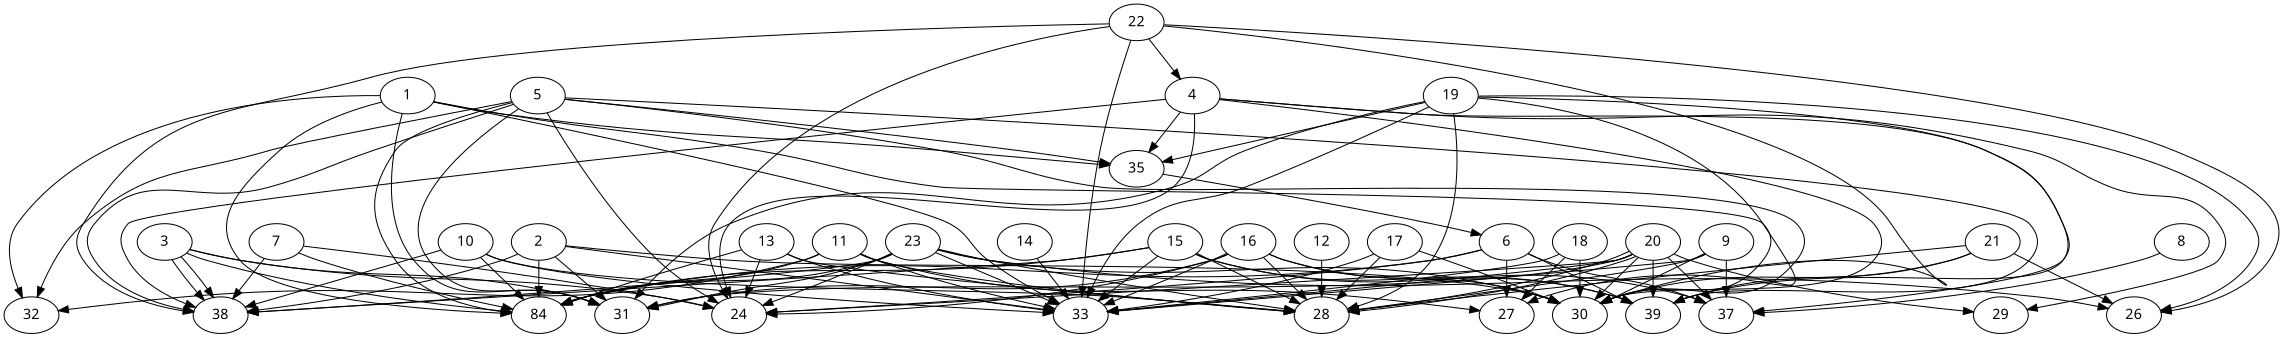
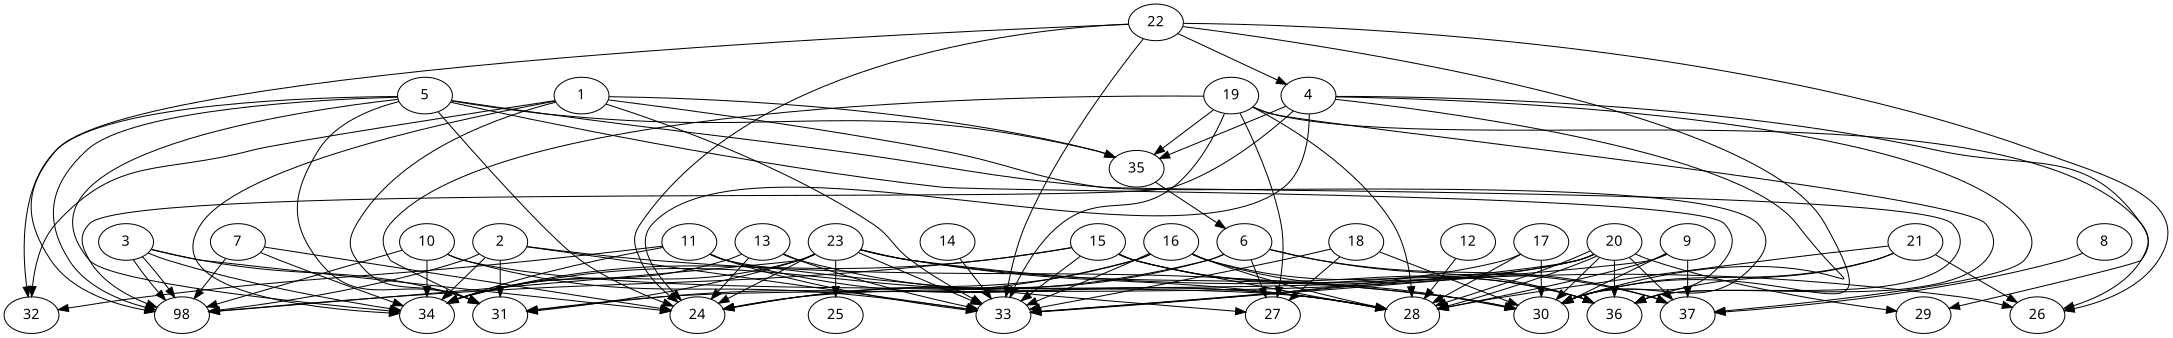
(221, 315) -> (182, 315)
(539, 315) -> (427, 315)
none -> (836, 315)
(1653, 315) -> (1614, 315)
